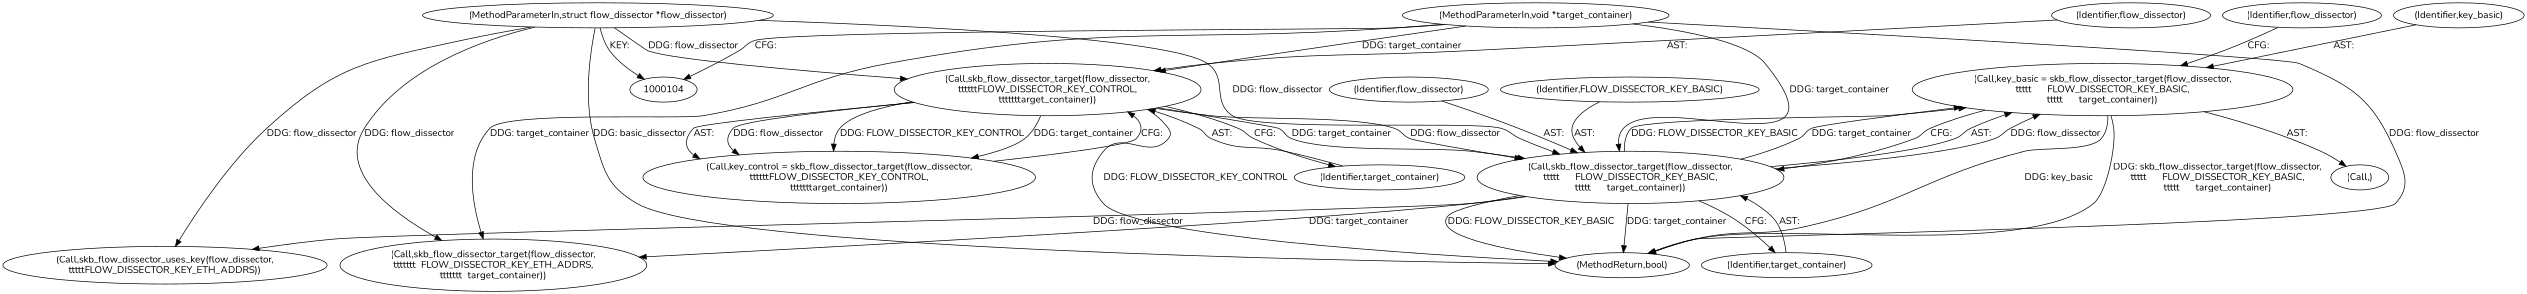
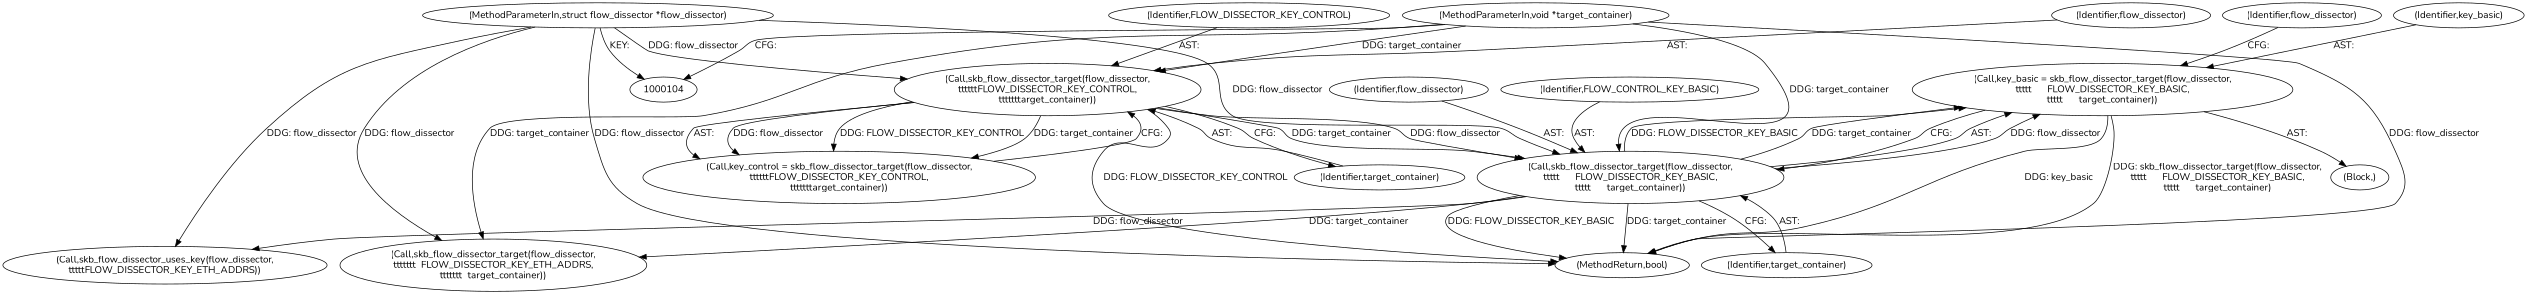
none -> (1249, 15)
(1630, 90) -> (1630, 90)
(640, 133) -> (640, 133)
(2360, 177) -> (2360, 177)
